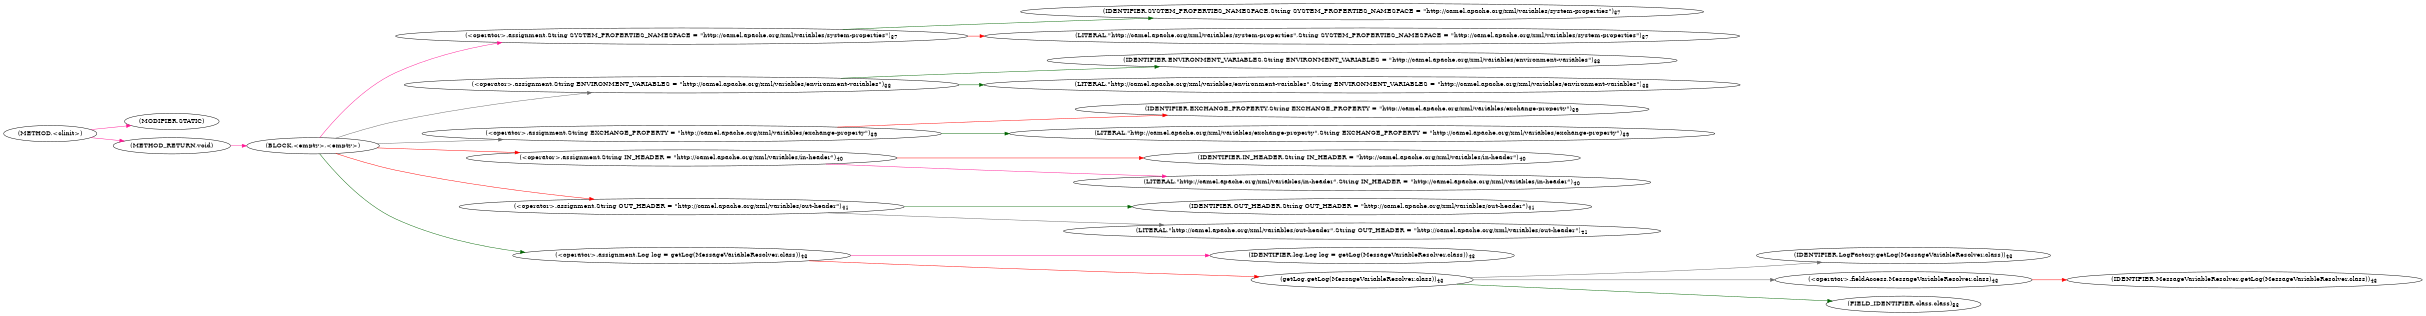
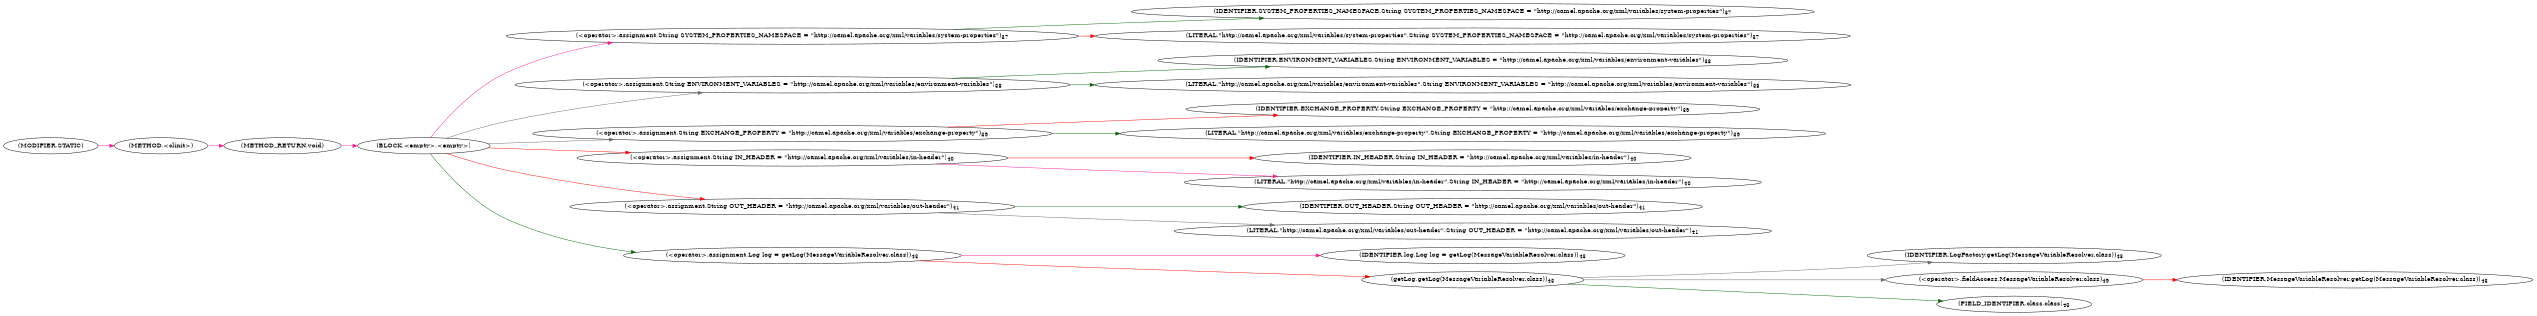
(109, 128) -> (104, 146)
(1995, 279) -> (2106, 279)
(1956, 304) -> (2067, 304)
